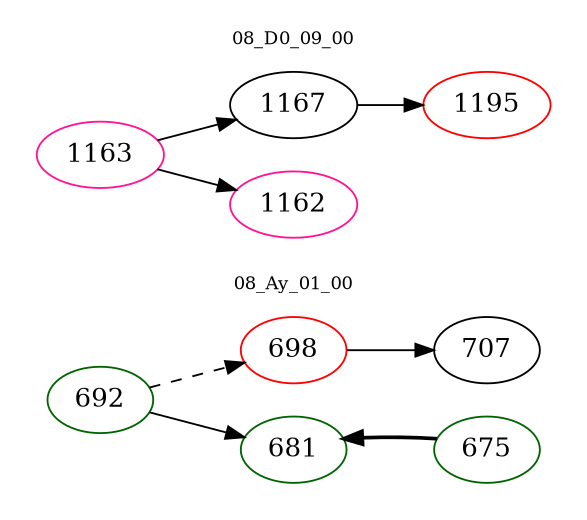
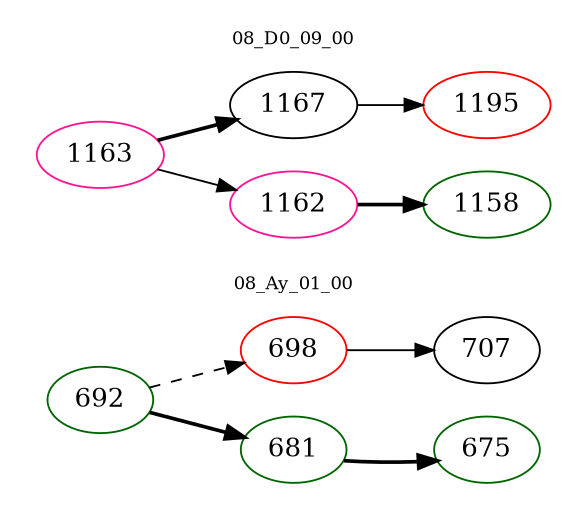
(188, 132) -> (188, 132)
none -> (487, 205)
(188, 422) -> (188, 422)
(400, 437) -> (381, 462)
